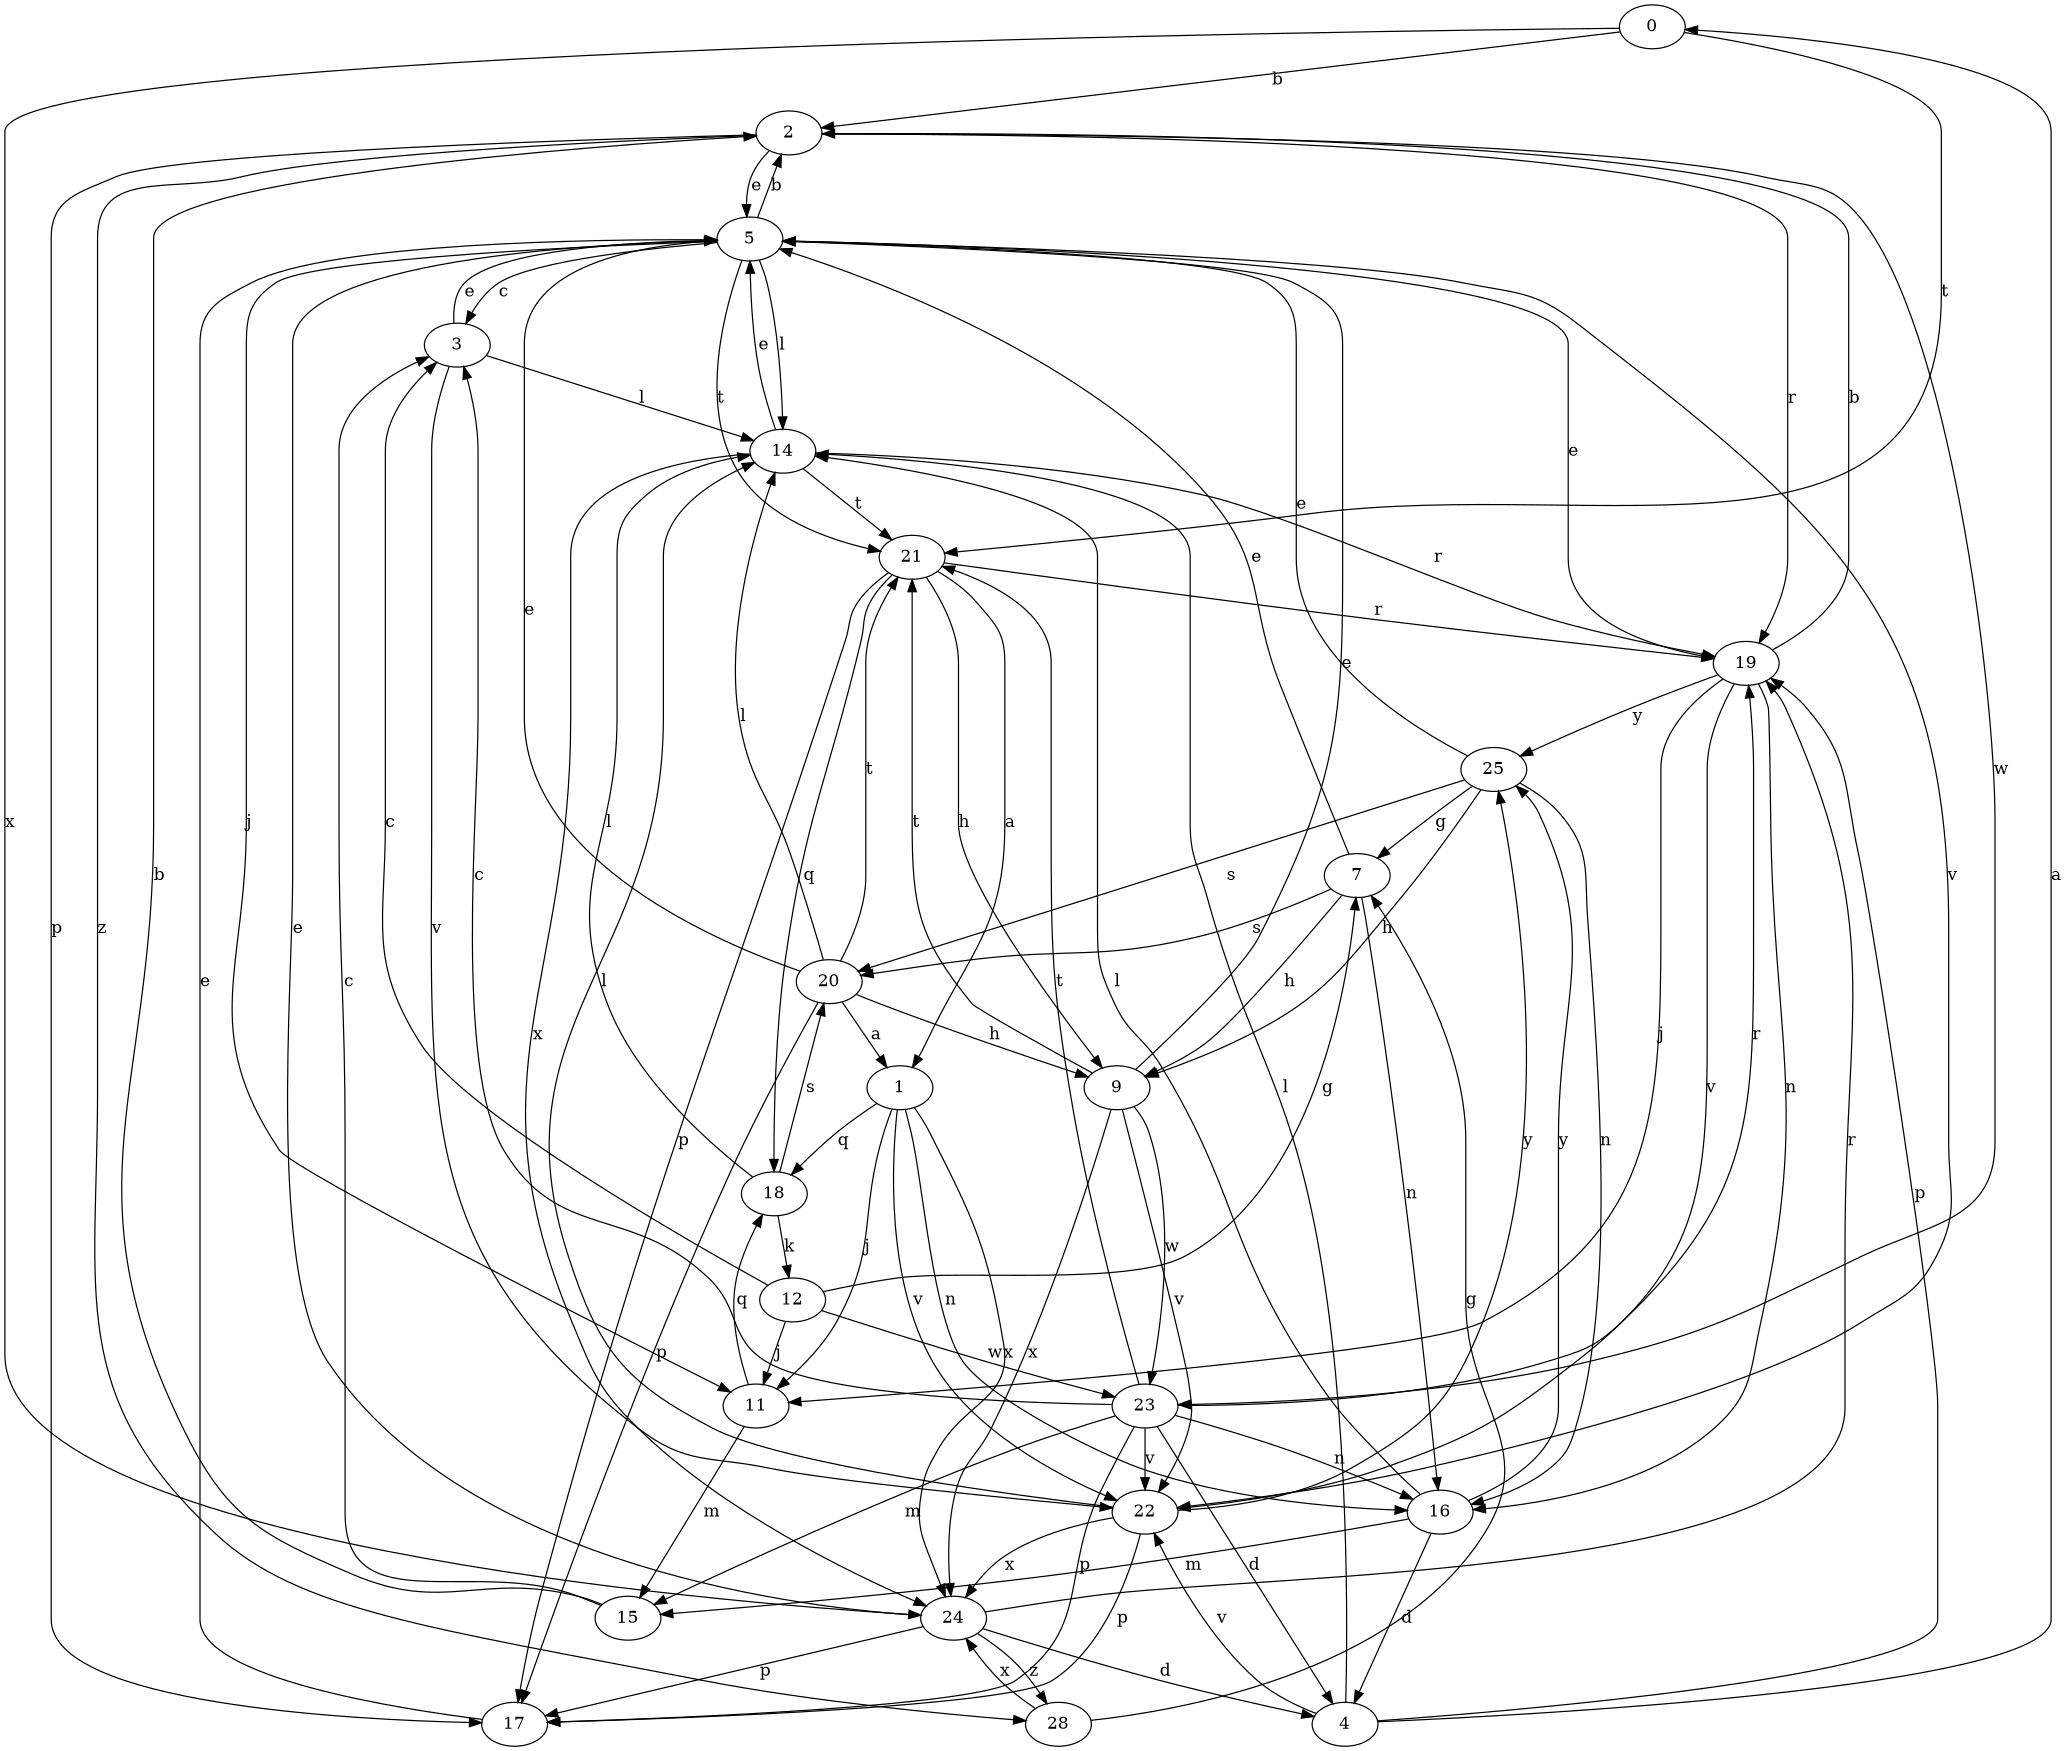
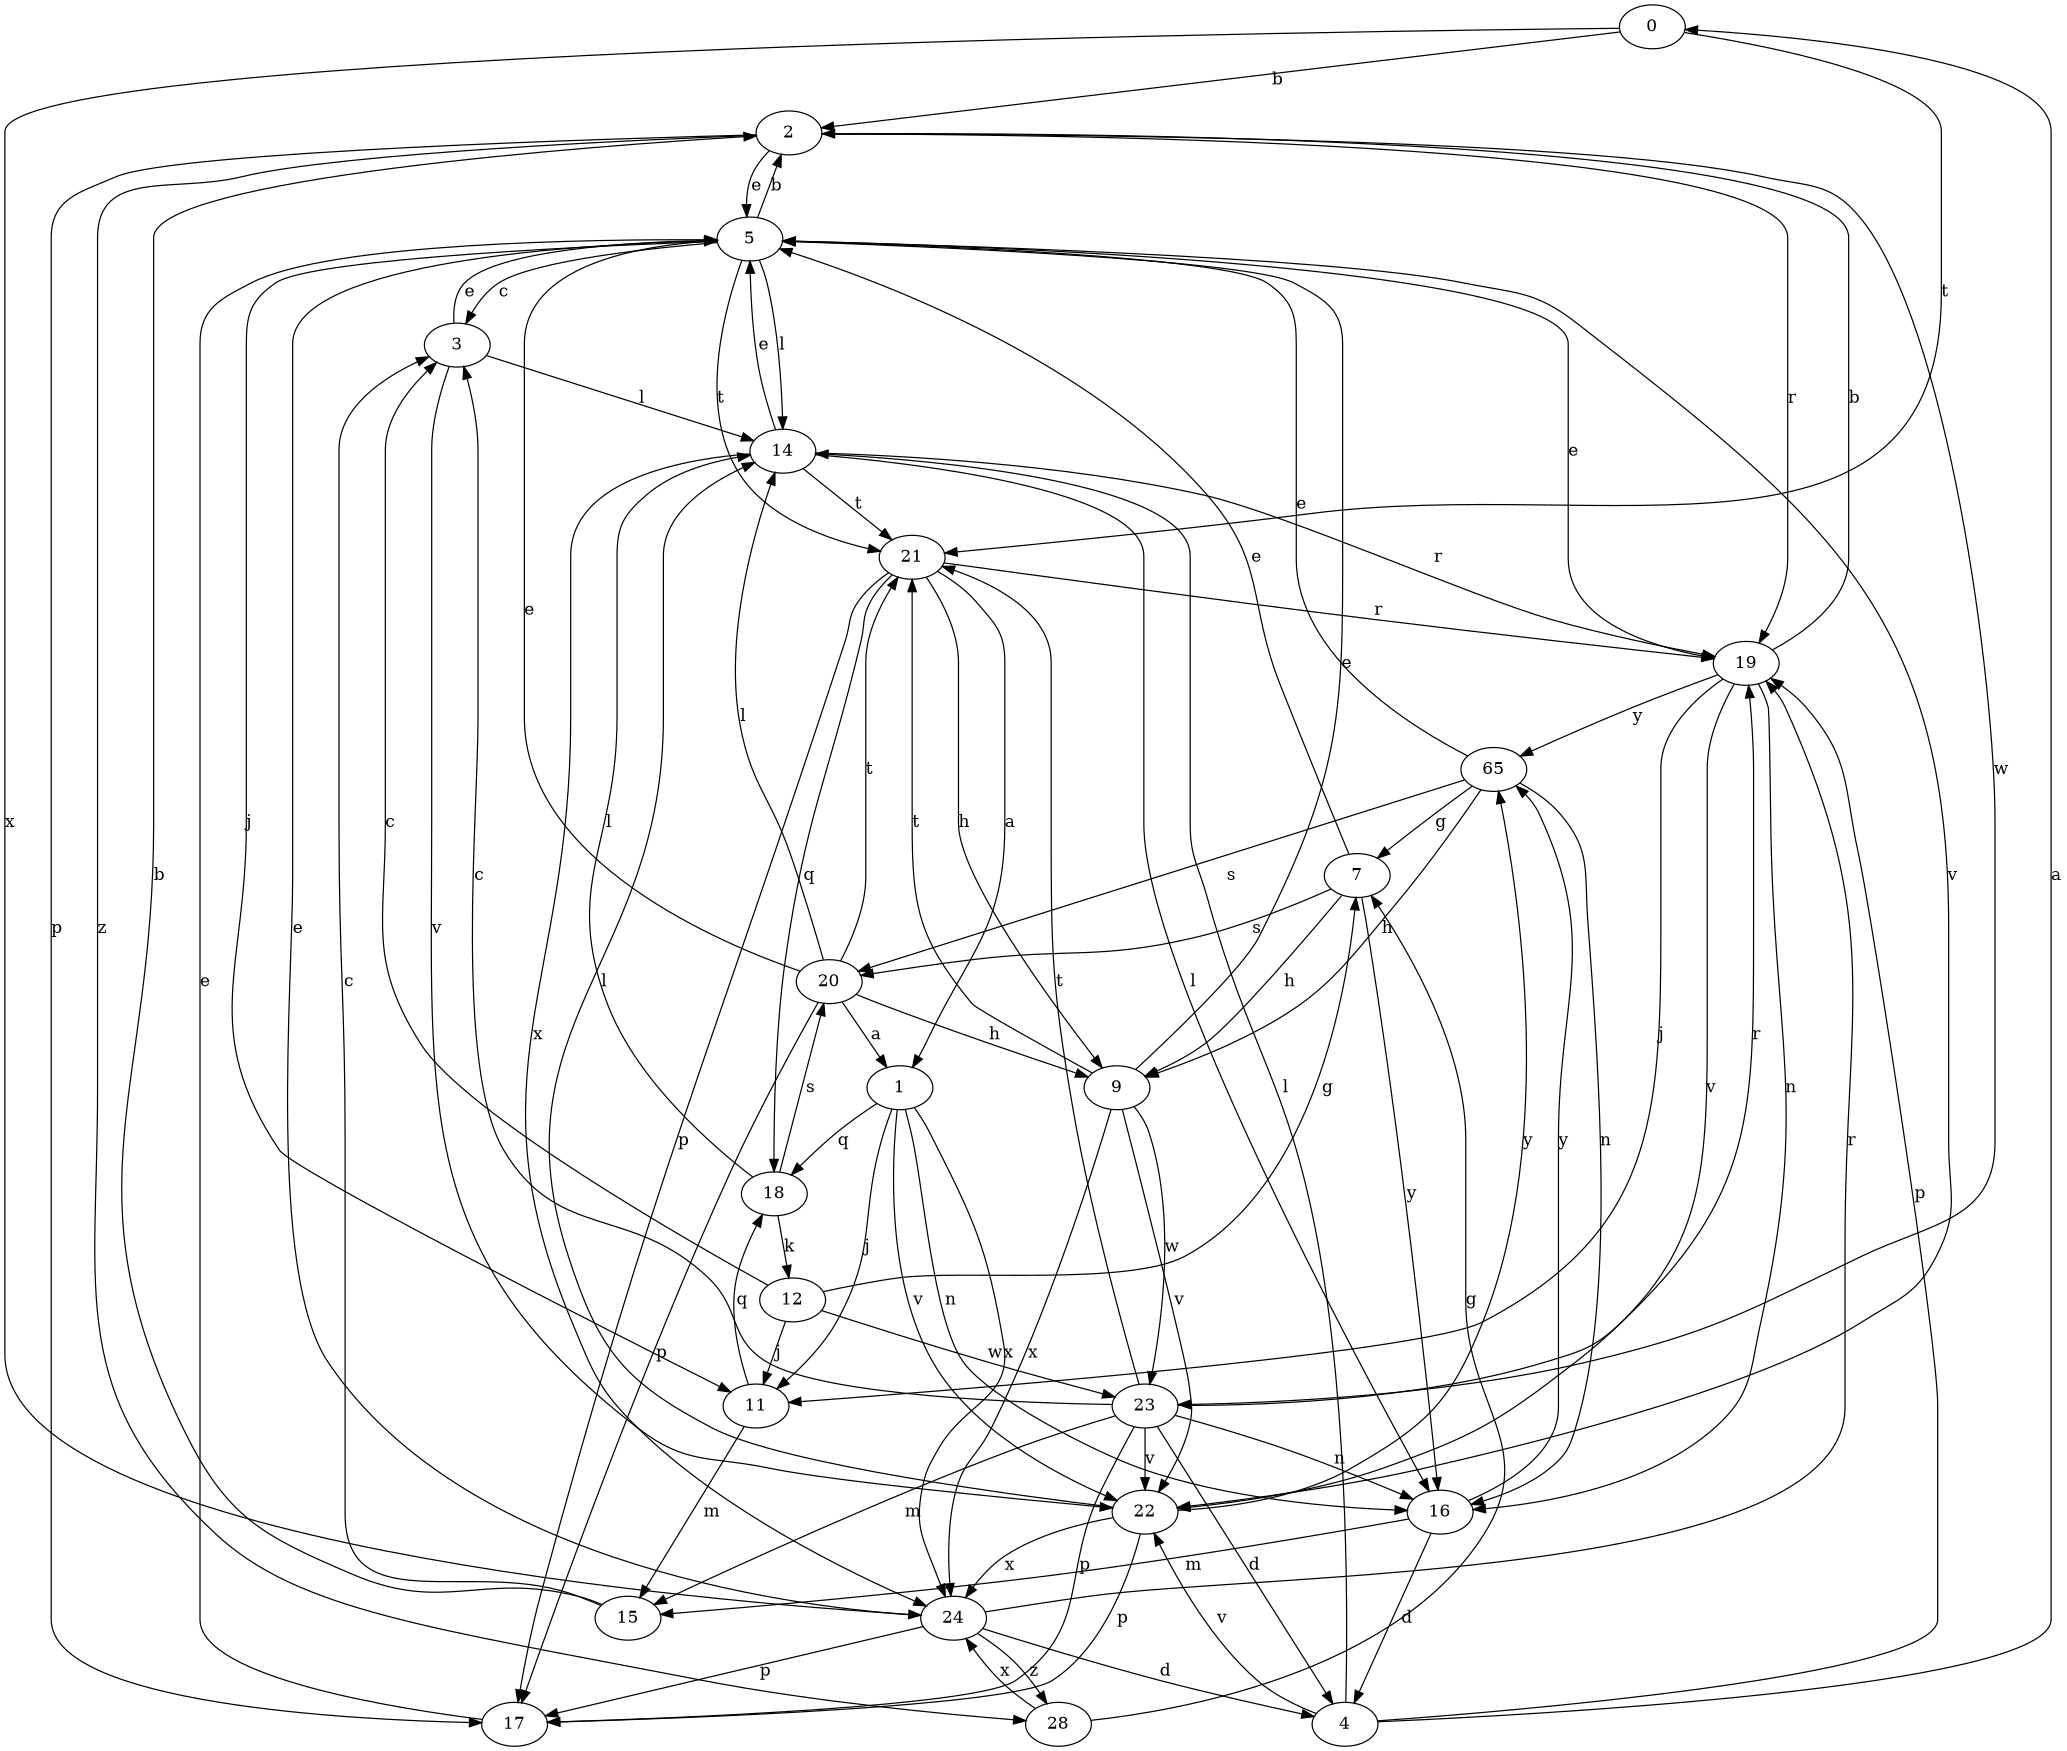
(1494, 769) -> (1494, 769)
(1098, 924) -> (1151, 870)
(1412, 1194) -> (1412, 1194)
